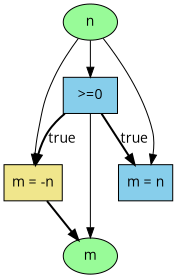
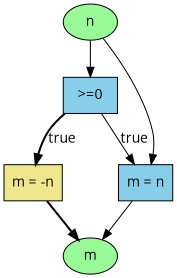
(48, 93) -> none
(115, 135) -> (115, 135)
(90, 171) -> (120, 216)
